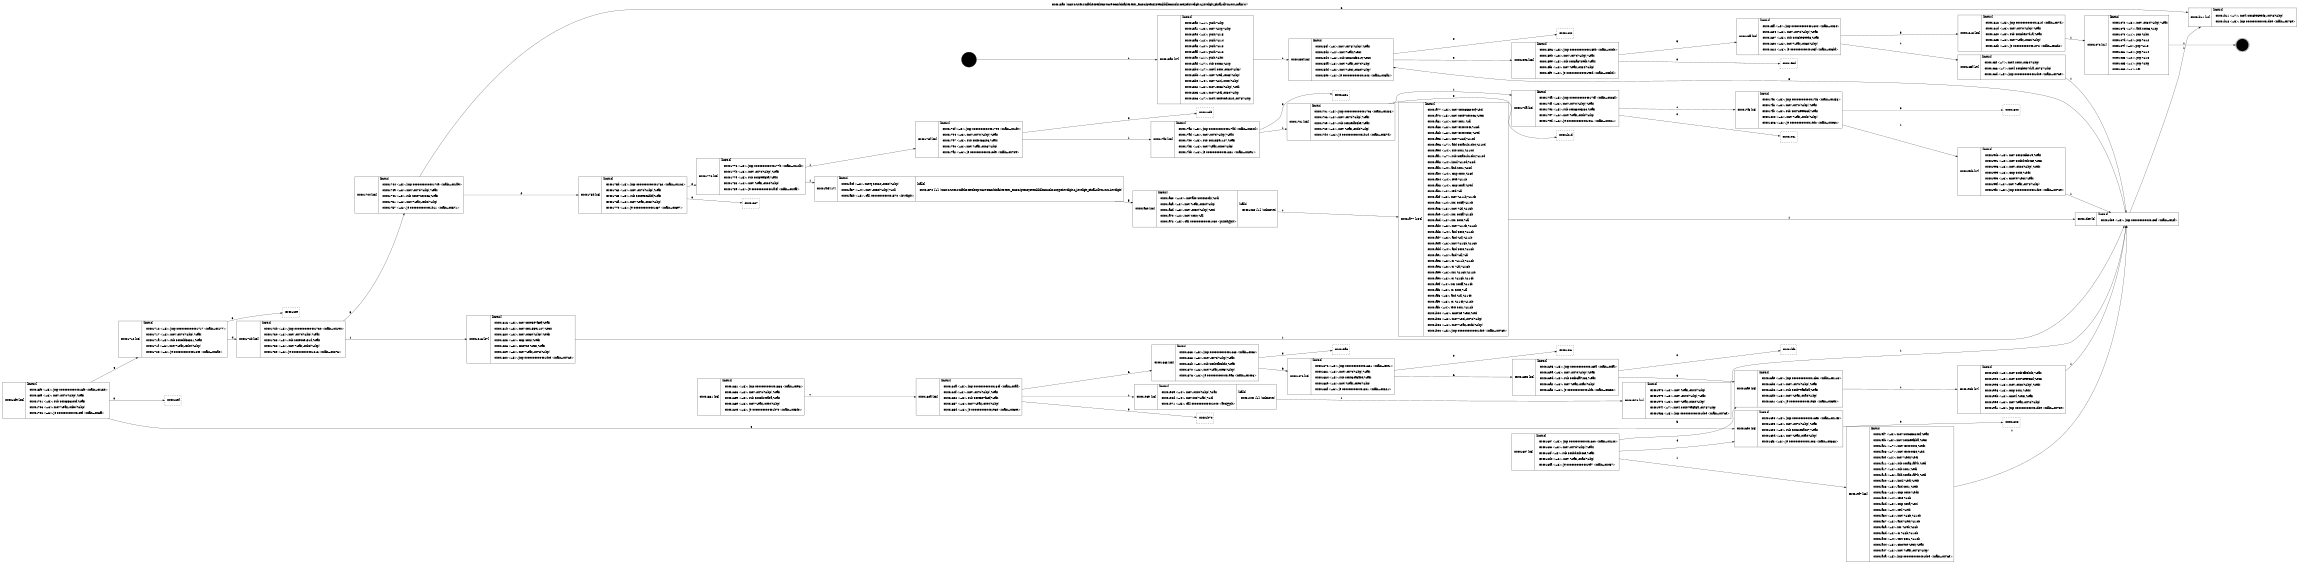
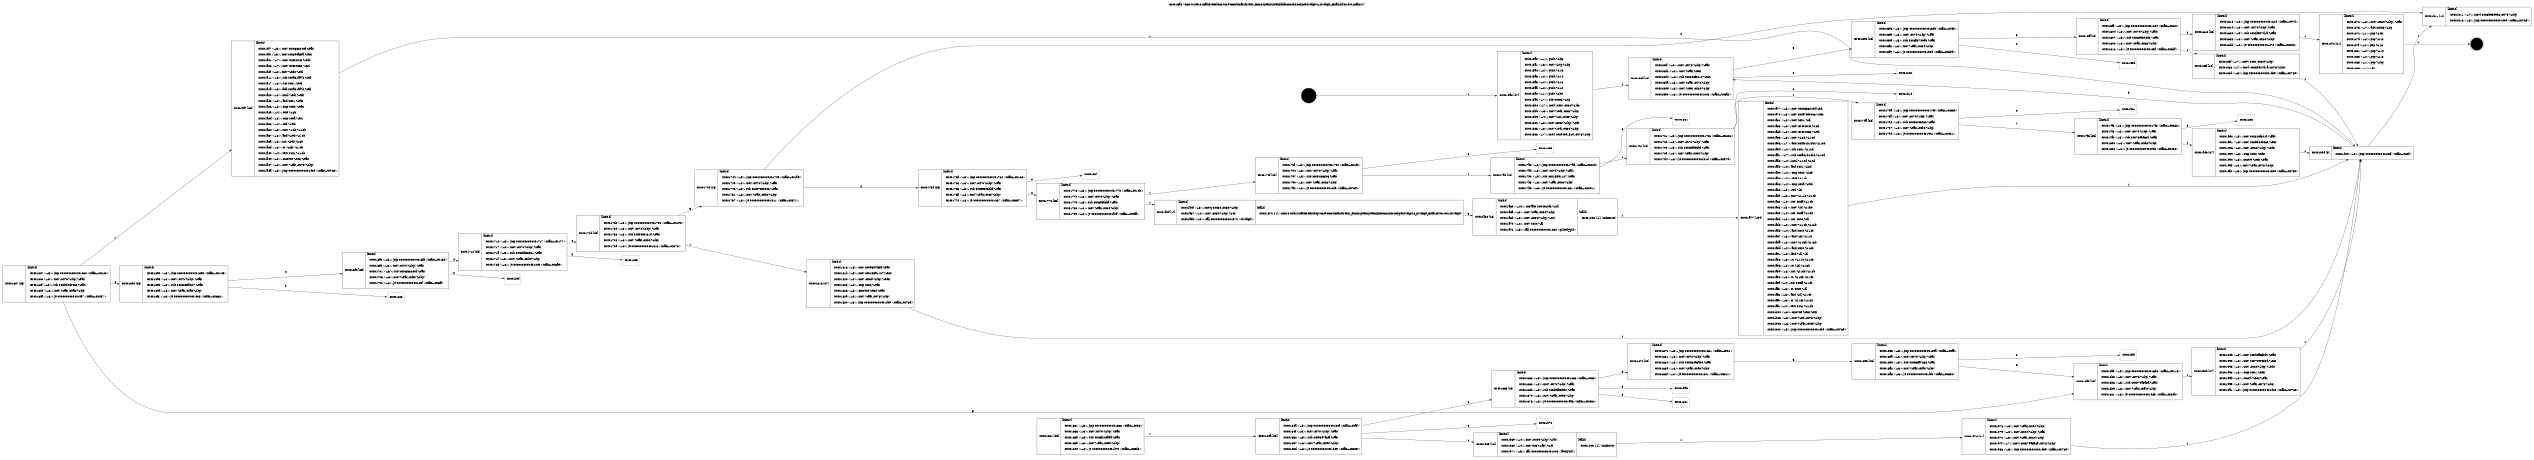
(1475, 361) -> (1634, 398)
(920, 429) -> (284, 277)
